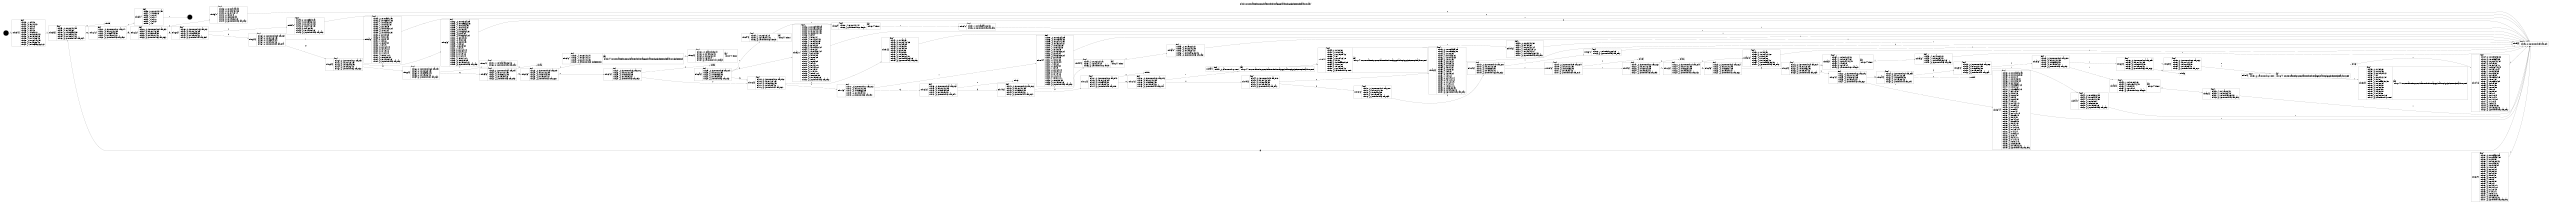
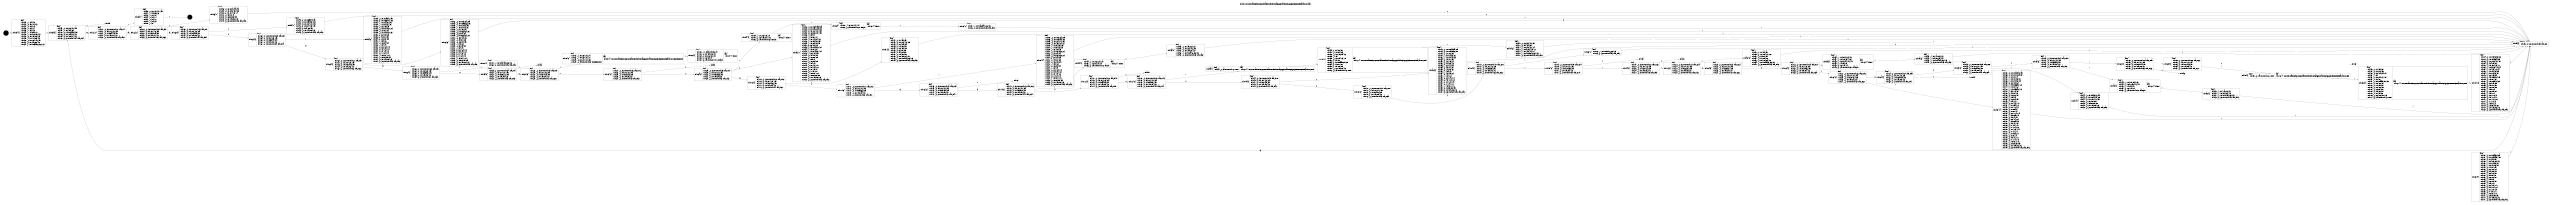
(2414, 58) -> (2469, 83)
(694, 83) -> (668, 75)
